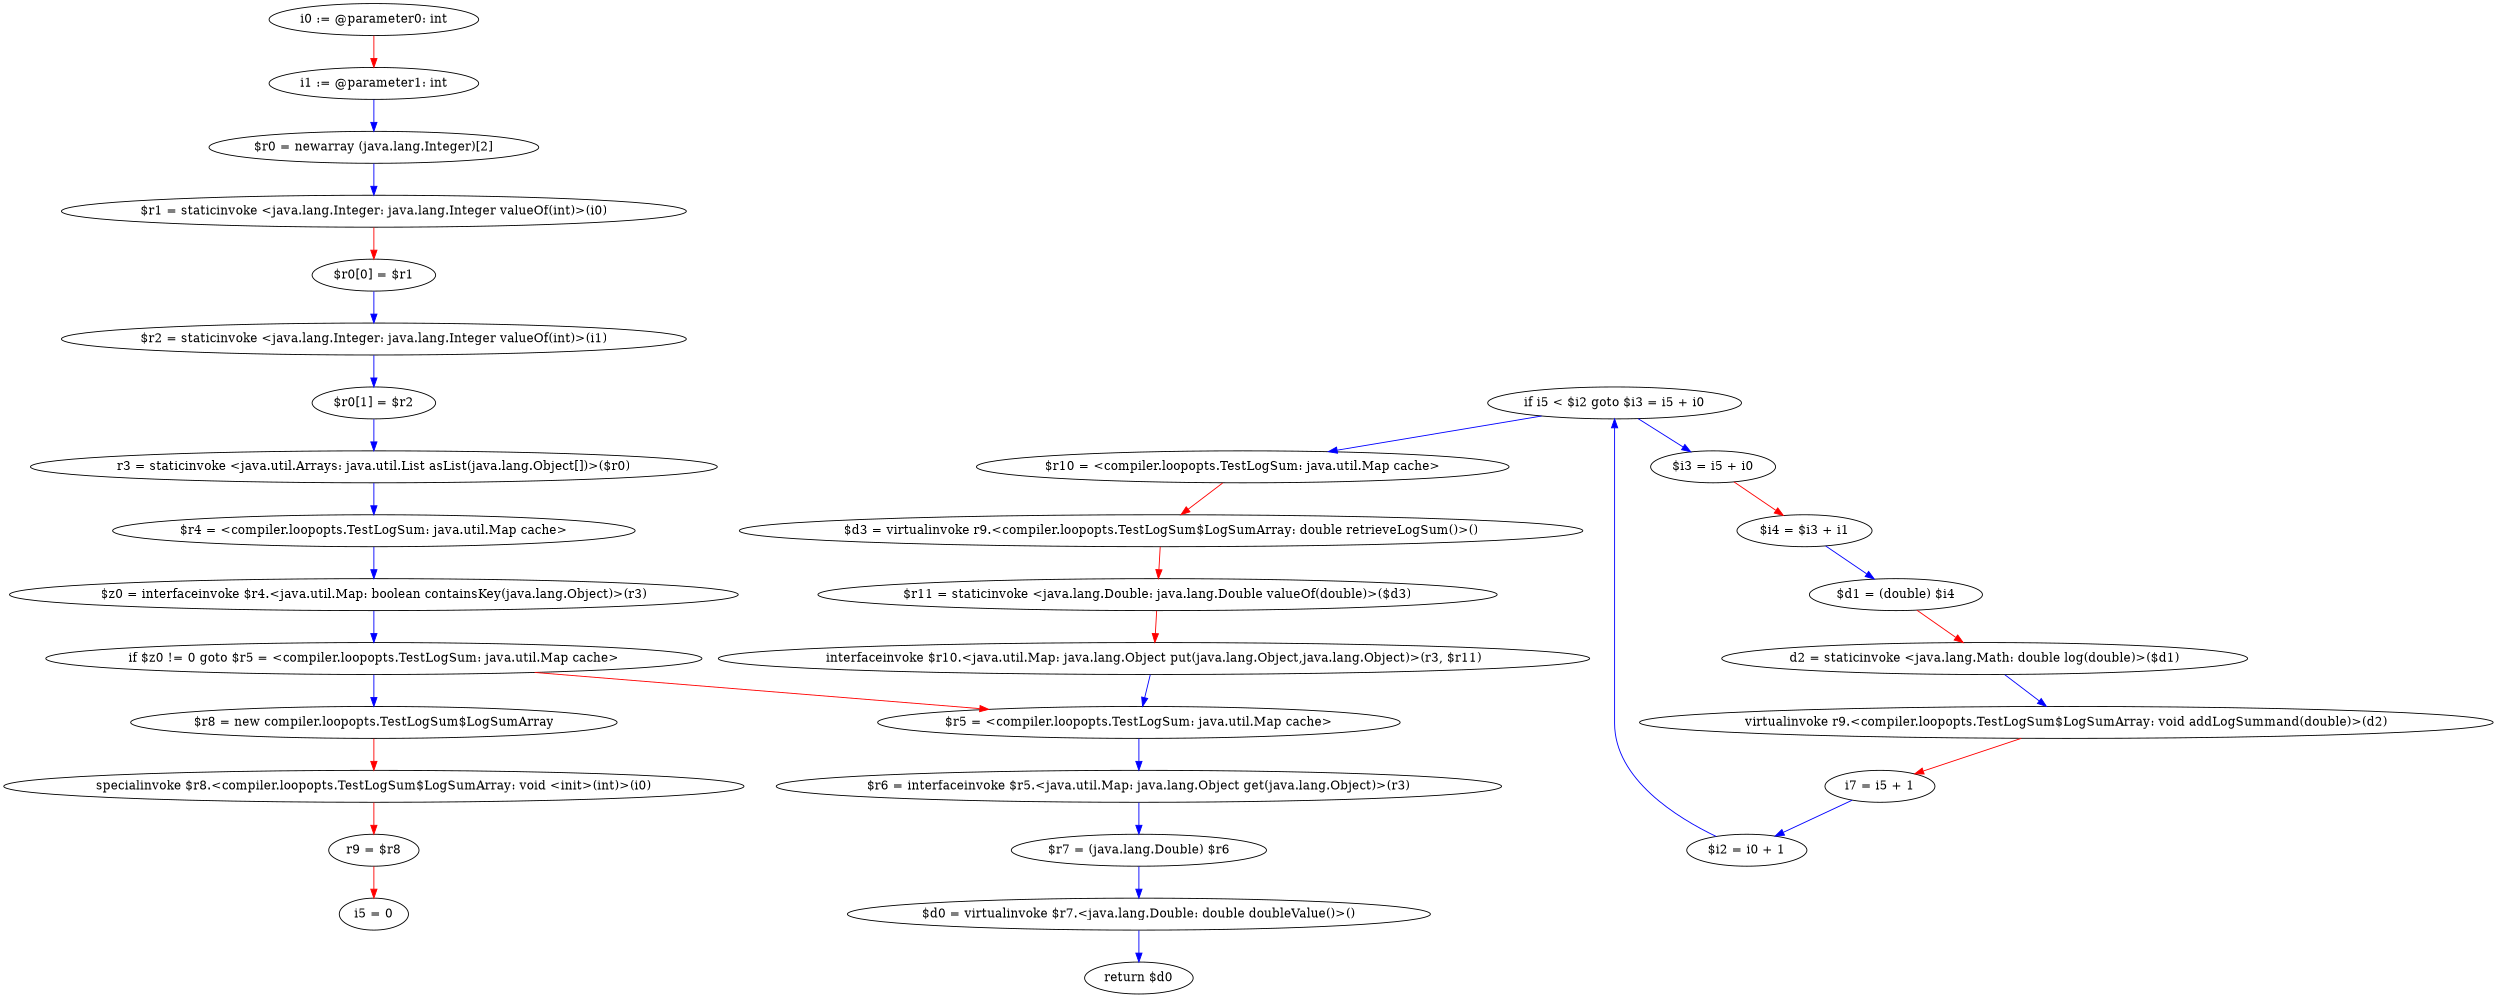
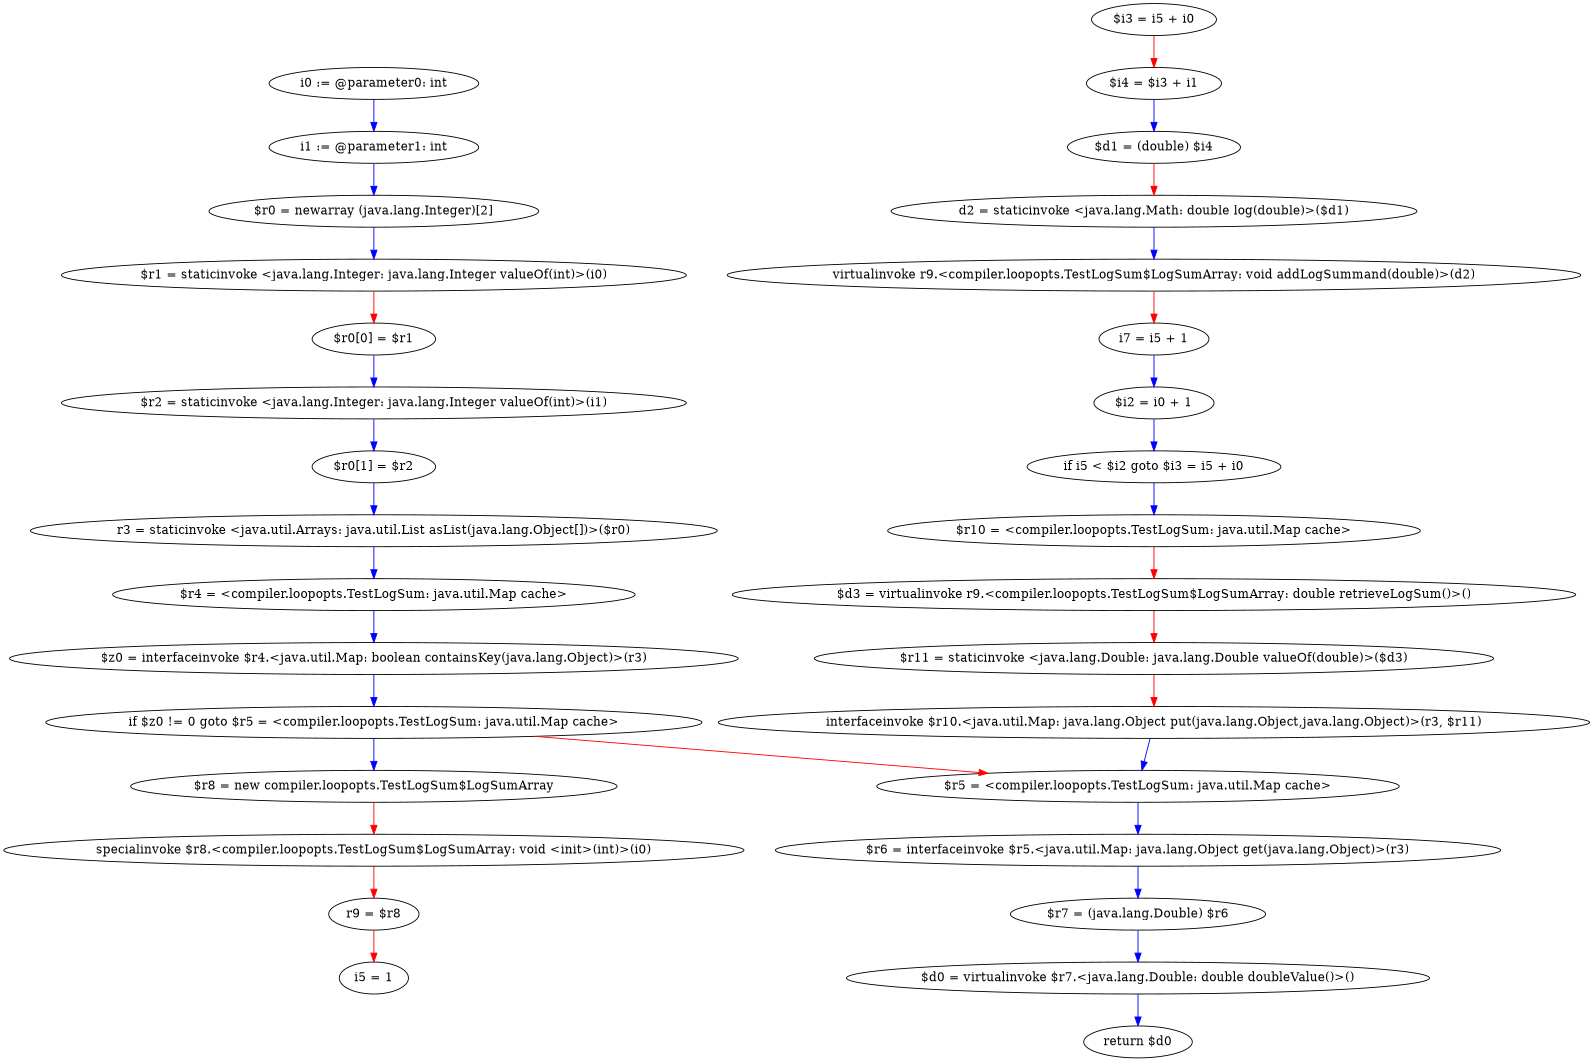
(374, 47) -> (374, 111)
(1661, 433) -> none
(374, 914) -> (374, 978)
